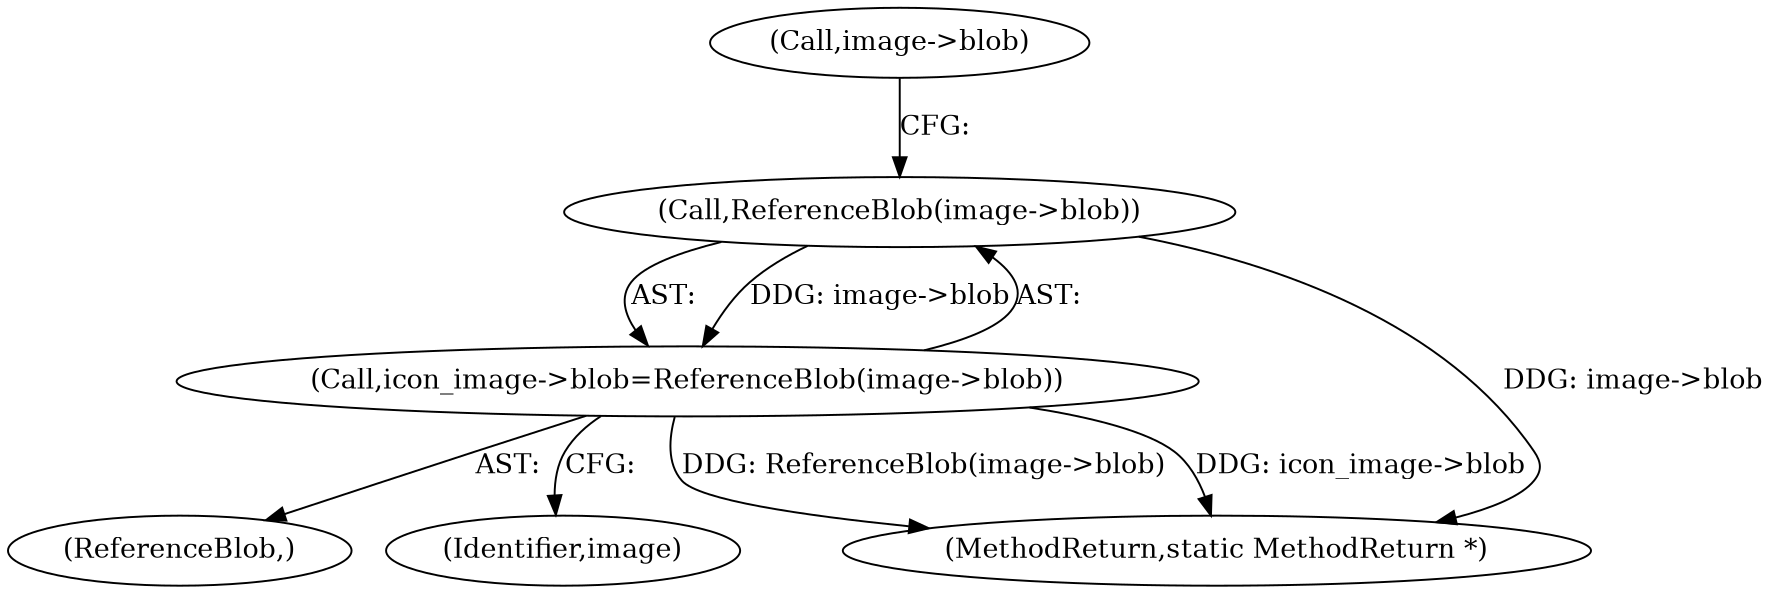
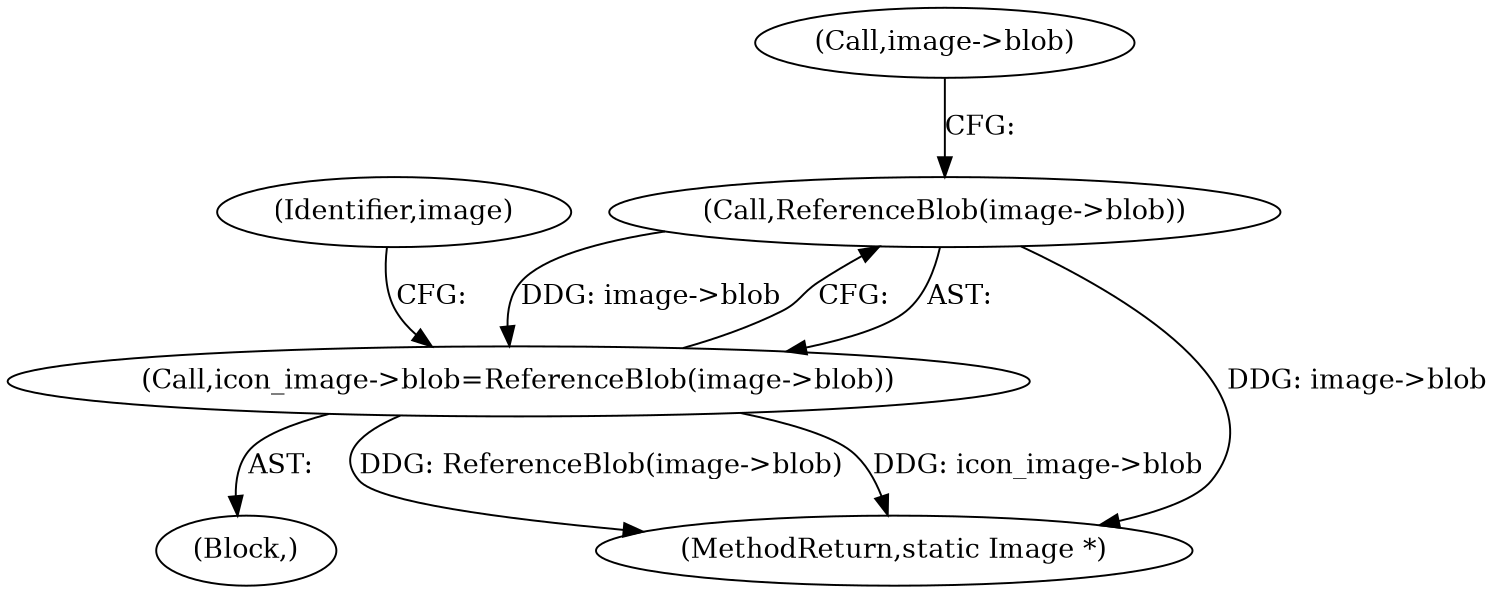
(1053, 297) -> (858, 297)
(566, 449) -> (389, 296)
(180, 551) -> (246, 551)
(1217, 551) -> (894, 551)
